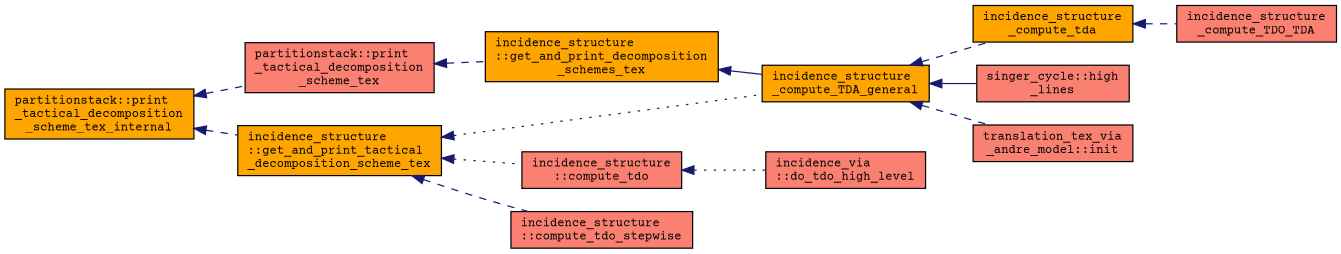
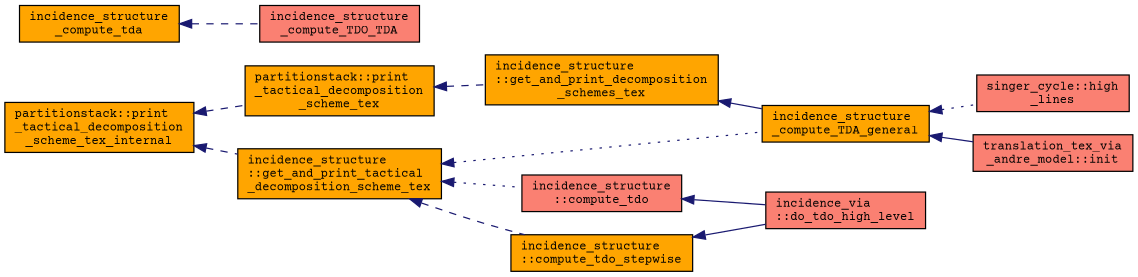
(955, 52) -> none
(340, 68) -> (340, 91)
(959, 84) -> (959, 107)
(955, 115) -> (957, 140)
(730, 170) -> (730, 202)
(602, 230) -> (602, 253)
none -> (735, 230)
